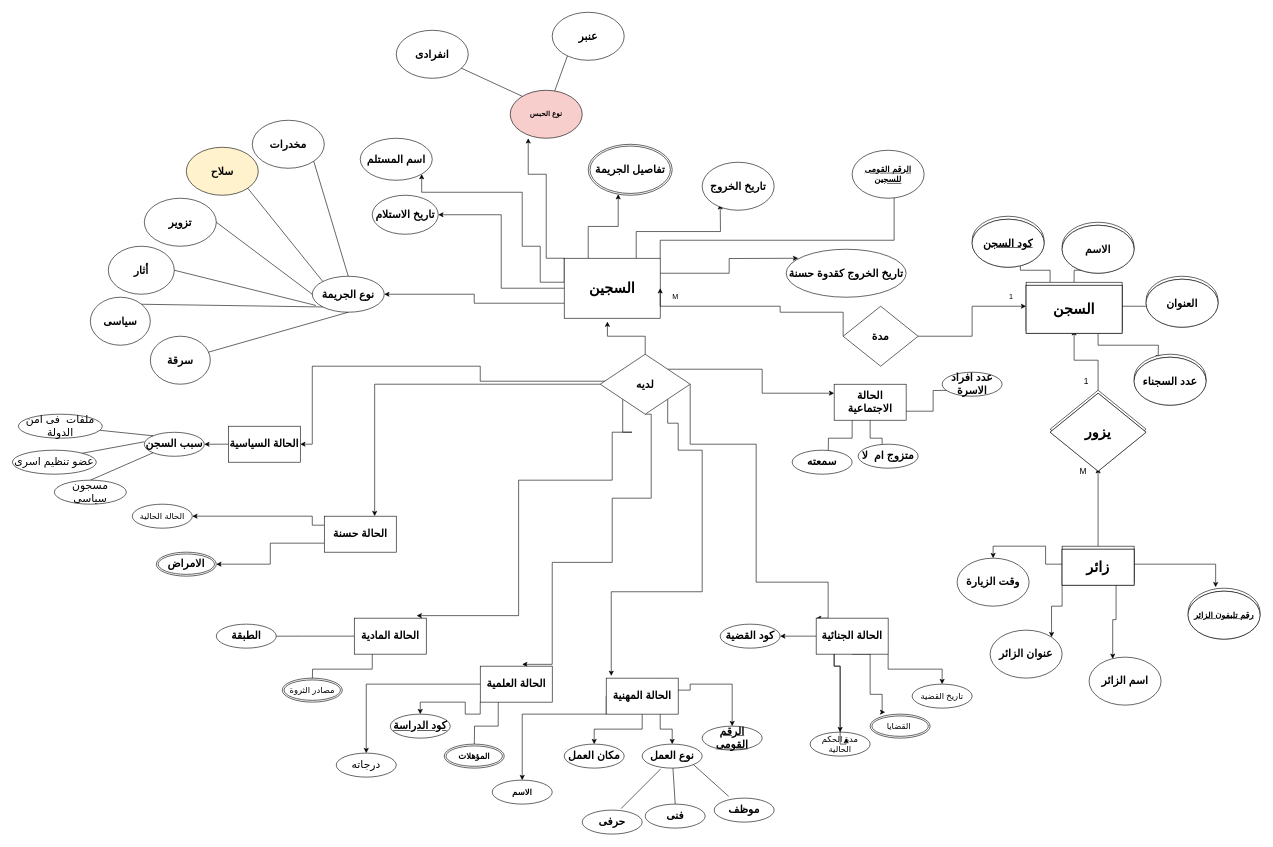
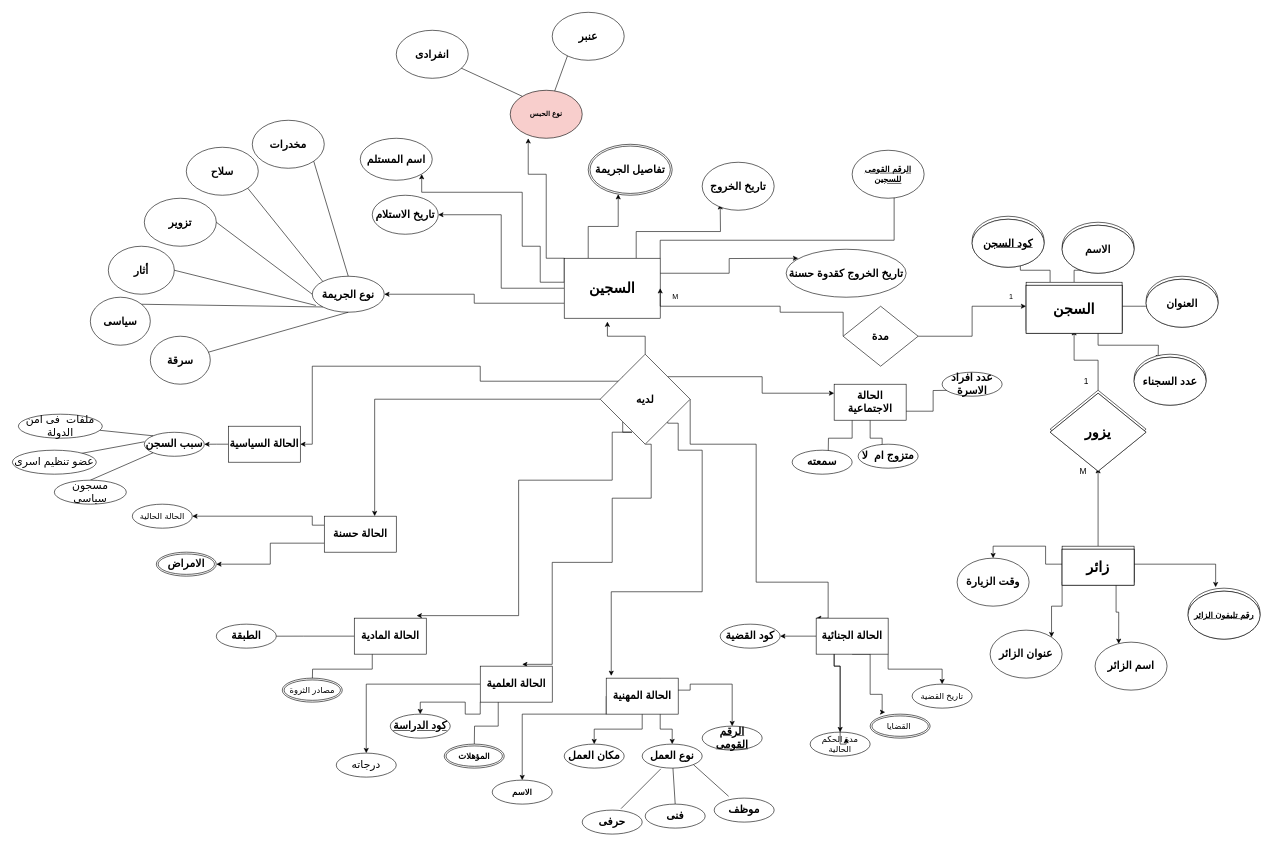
(222, 171) -> (222, 171)
(645, 384) -> (645, 399)
(1125, 681) -> (1131, 666)
